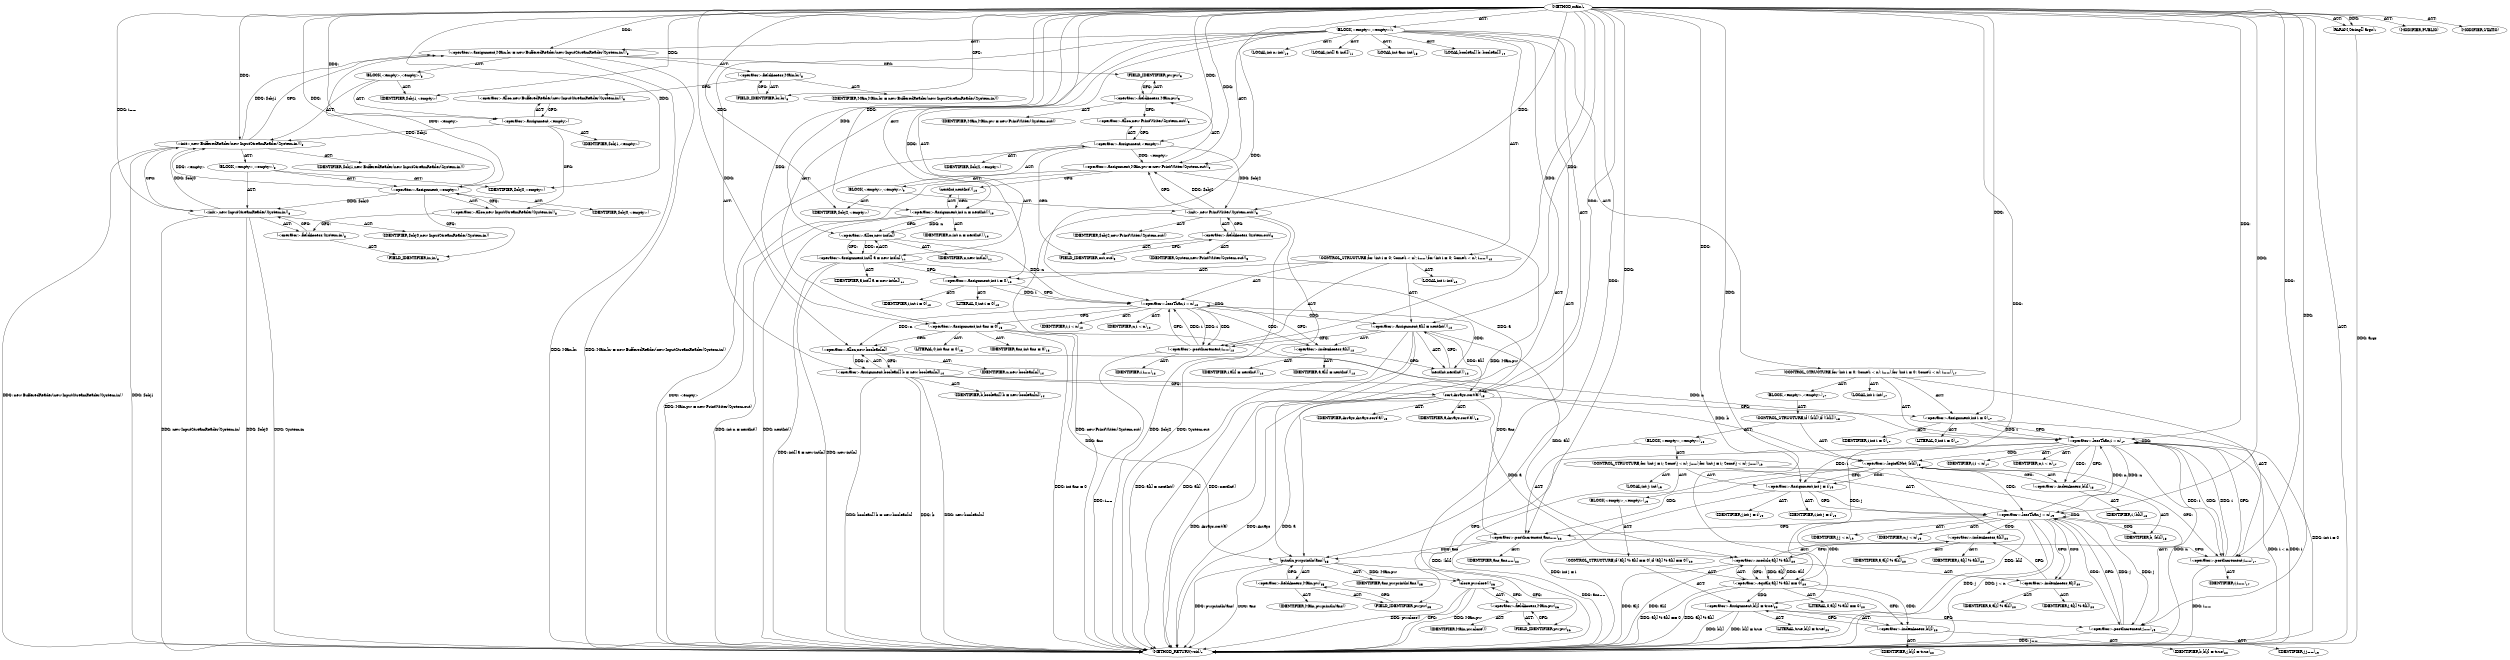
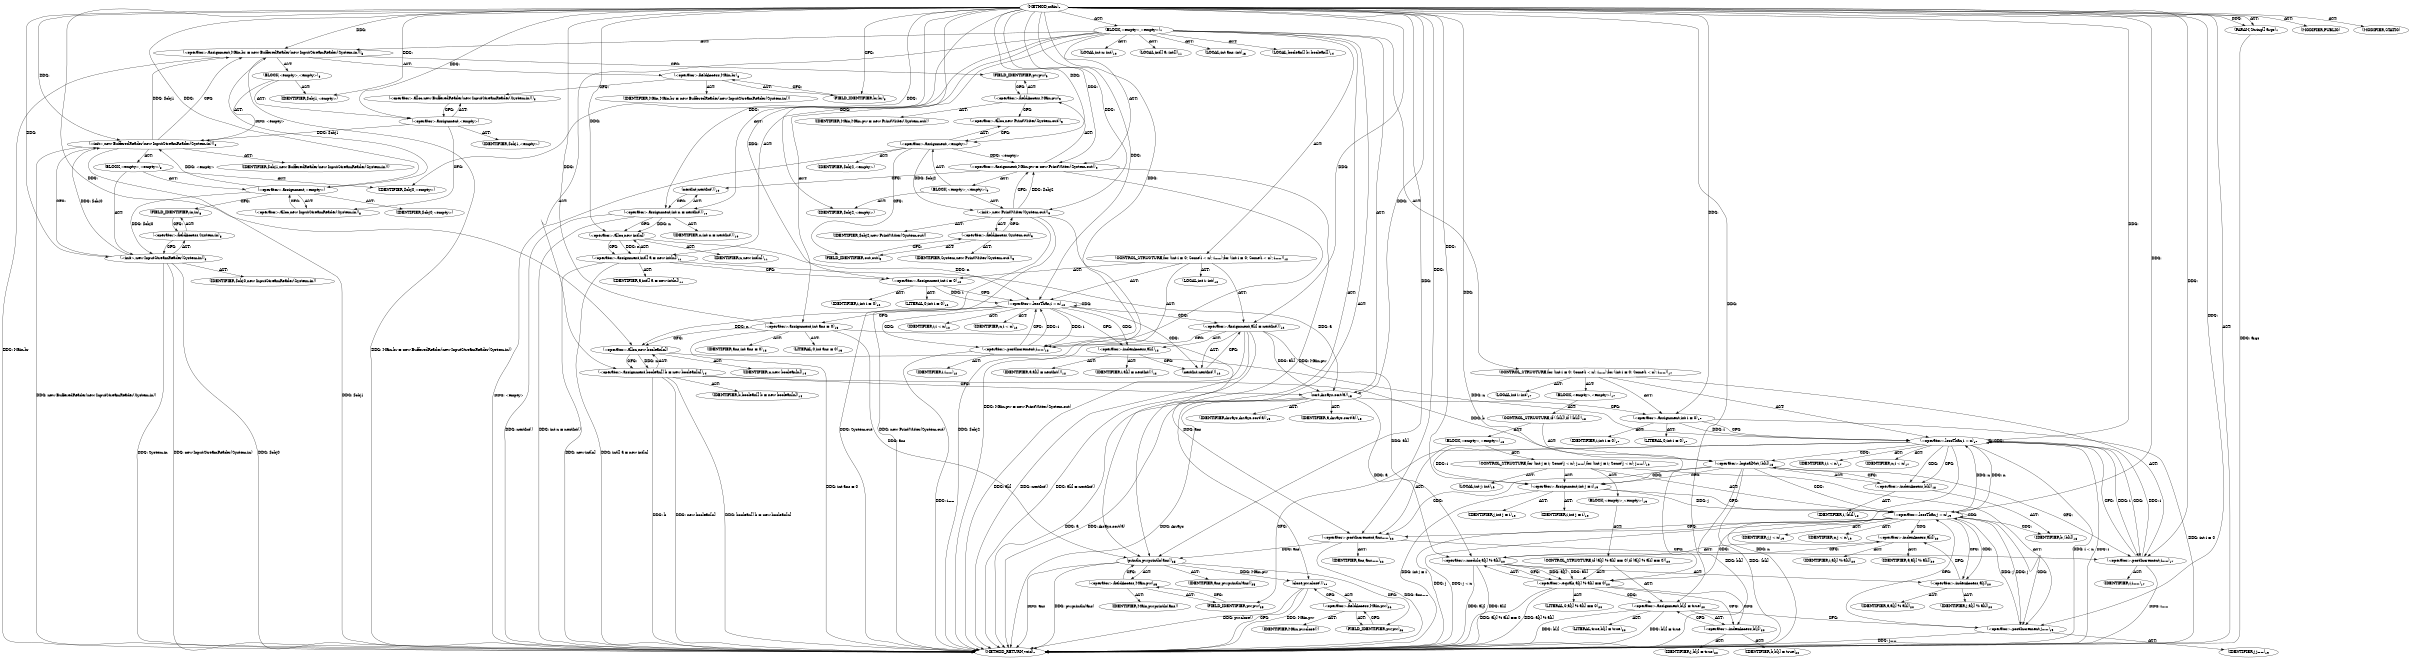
(127, 110) -> (32, 133)
(373, 216) -> (173, 224)
